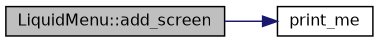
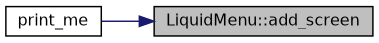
(244, 21) -> (120, 21)
